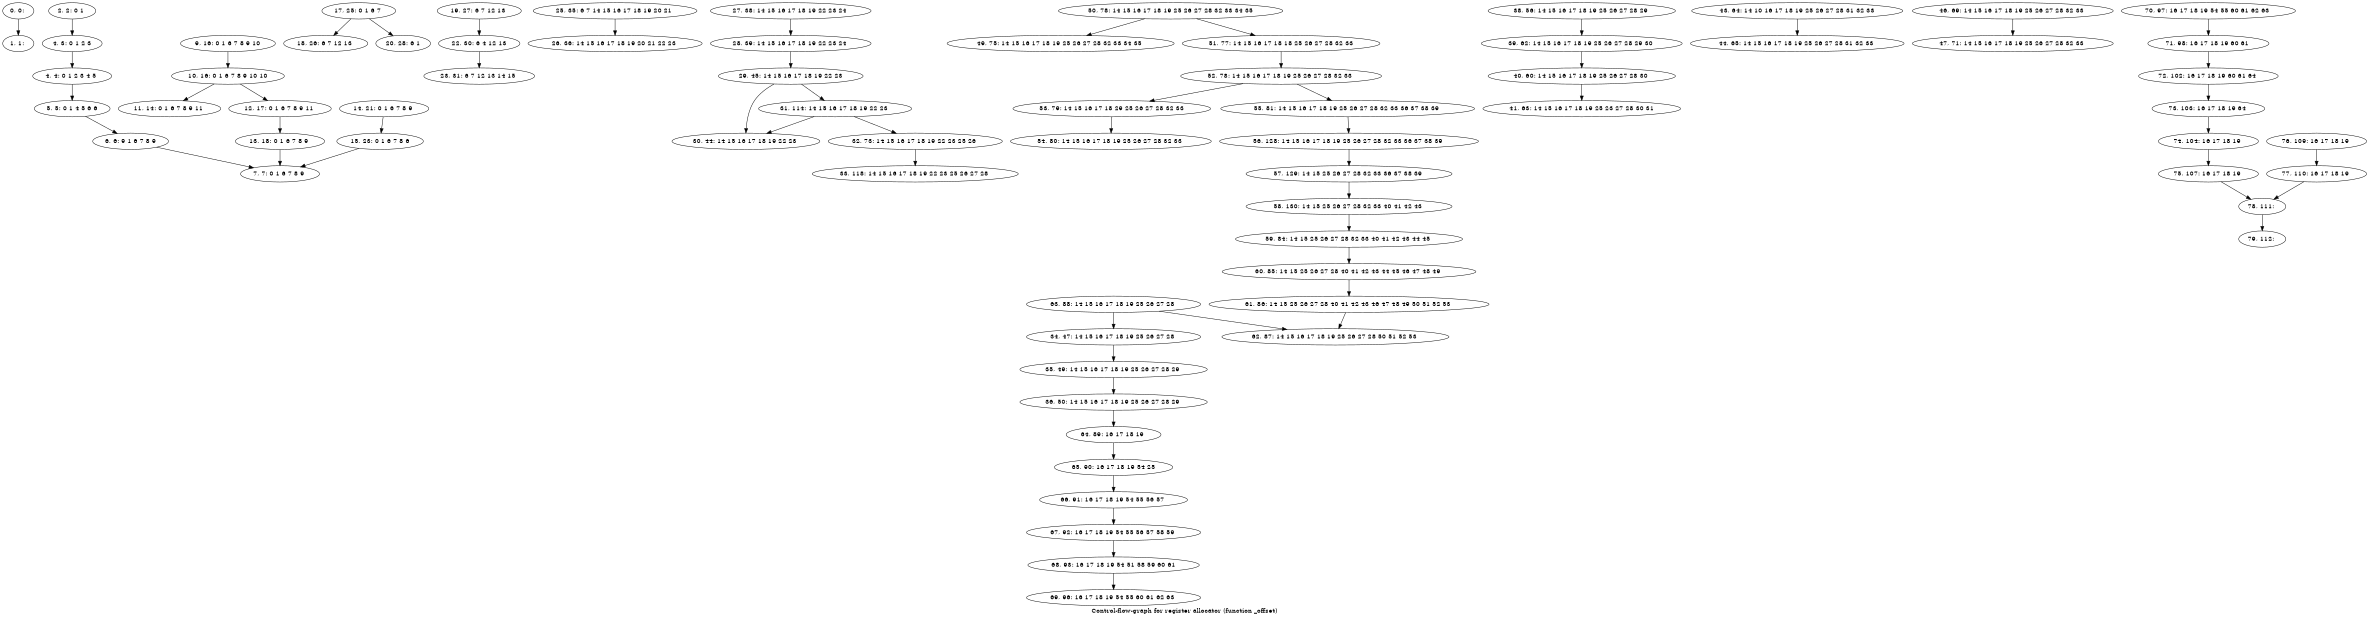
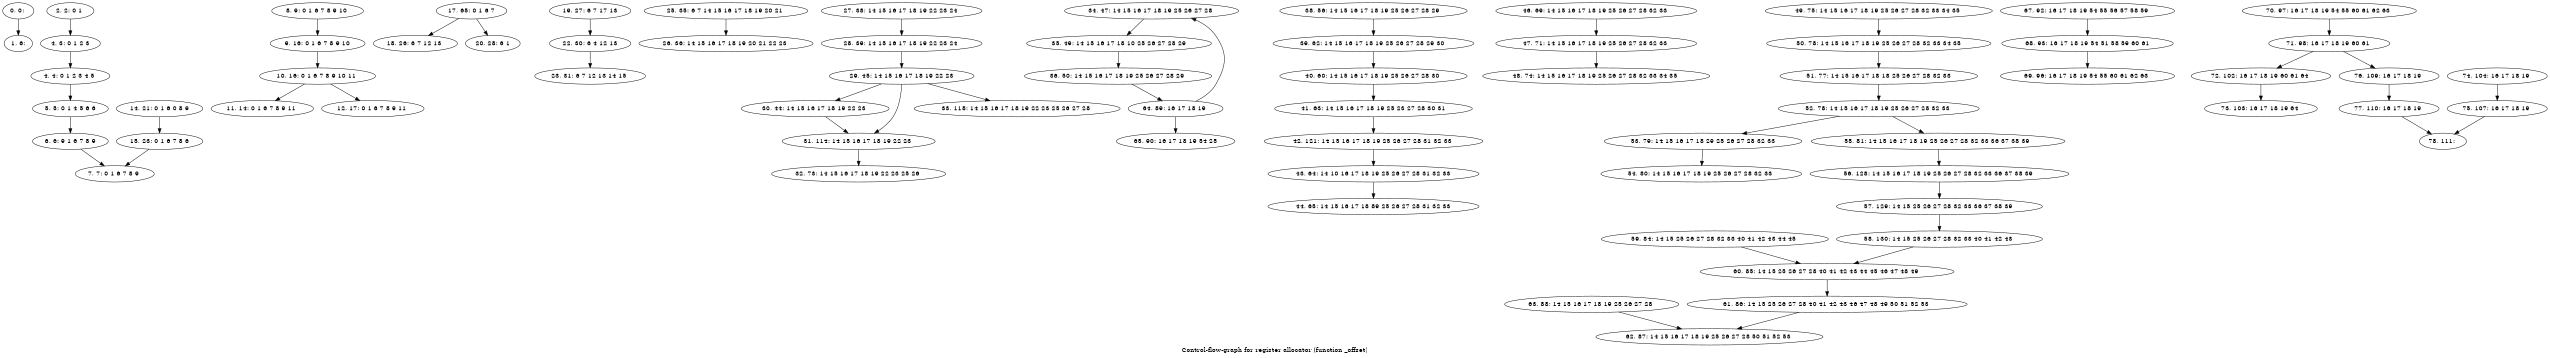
none -> (318, 11)
(359, 11) -> (472, 11)
(479, 11) -> (590, 11)
(1118, 27) -> (1879, 25)
(18, 43) -> (18, 43)
(1797, 43) -> (1373, 206)
none -> (2357, 59)
(228, 76) -> (318, 76)
none -> (1596, 76)
(384, 109) -> (160, 109)
(2208, 123) -> none
(793, 124) -> (835, 124)
(280, 141) -> none
none -> (1373, 141)
(915, 155) -> (957, 92)
(1349, 221) -> (1886, 255)
(2262, 239) -> none
(1114, 318) -> (1224, 60)
(1114, 369) -> (1119, 43)
(1114, 500) -> none
